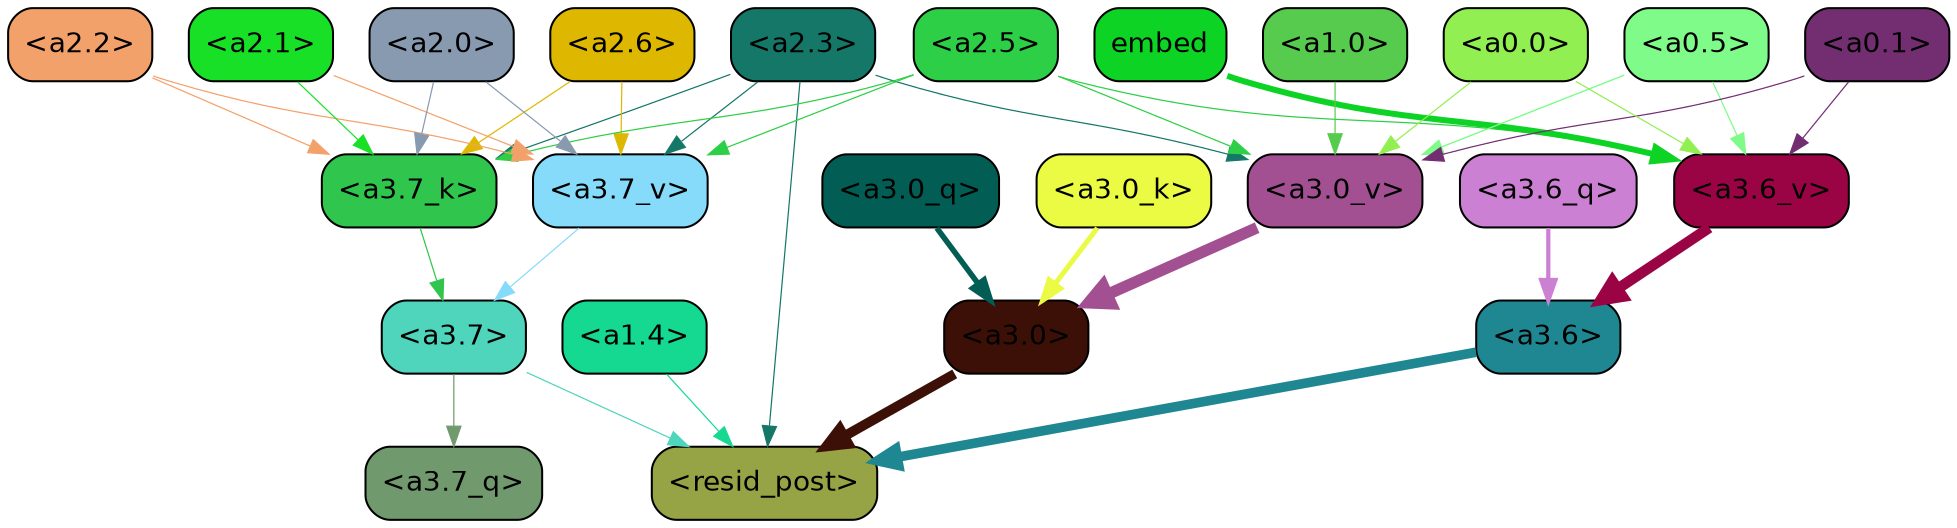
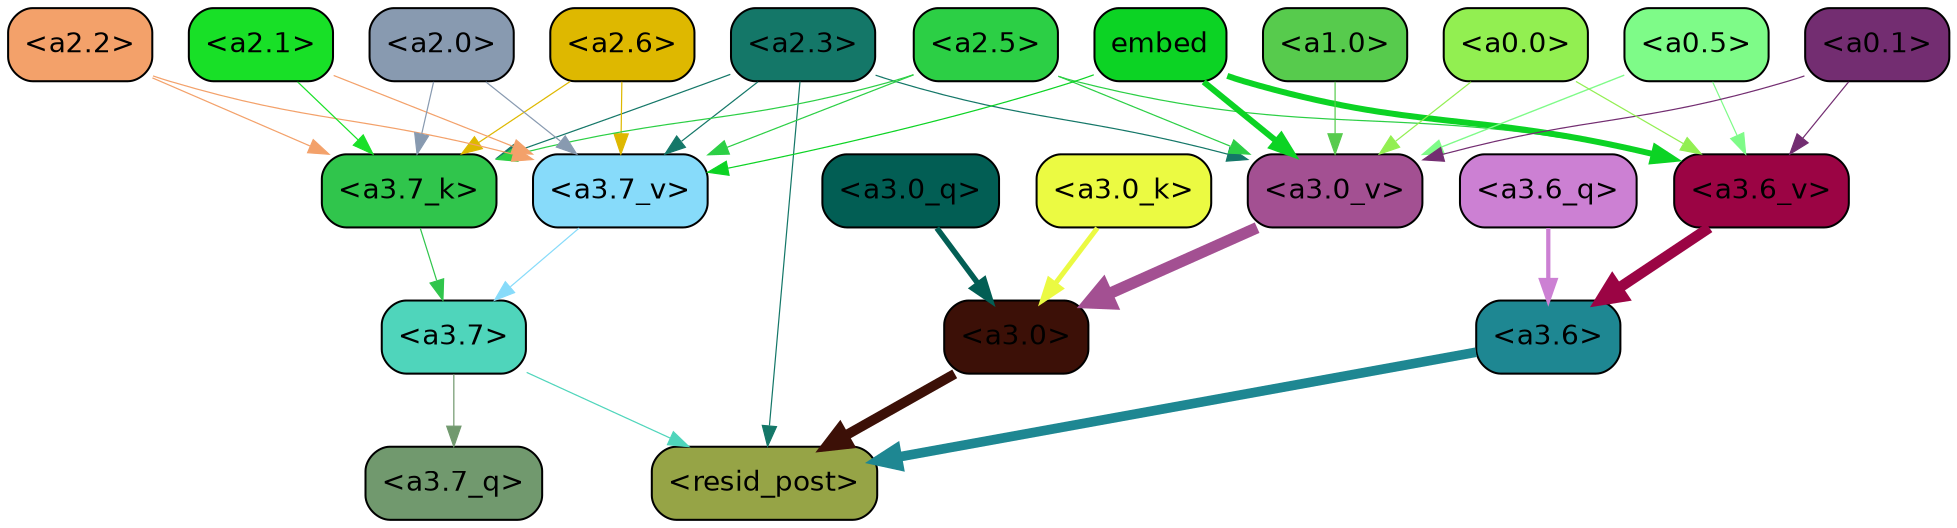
none -> (1222, 97)
none -> (912, 127)
(635, 337) -> none
